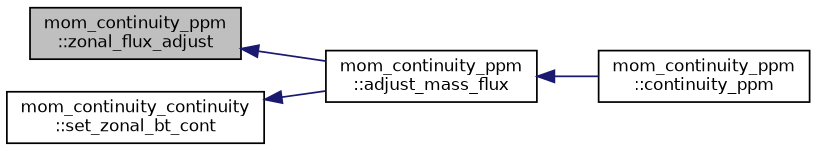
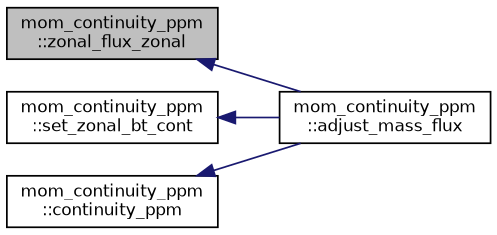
(136, 33) -> (112, 33)
(576, 76) -> (257, 157)
(136, 117) -> (112, 117)
